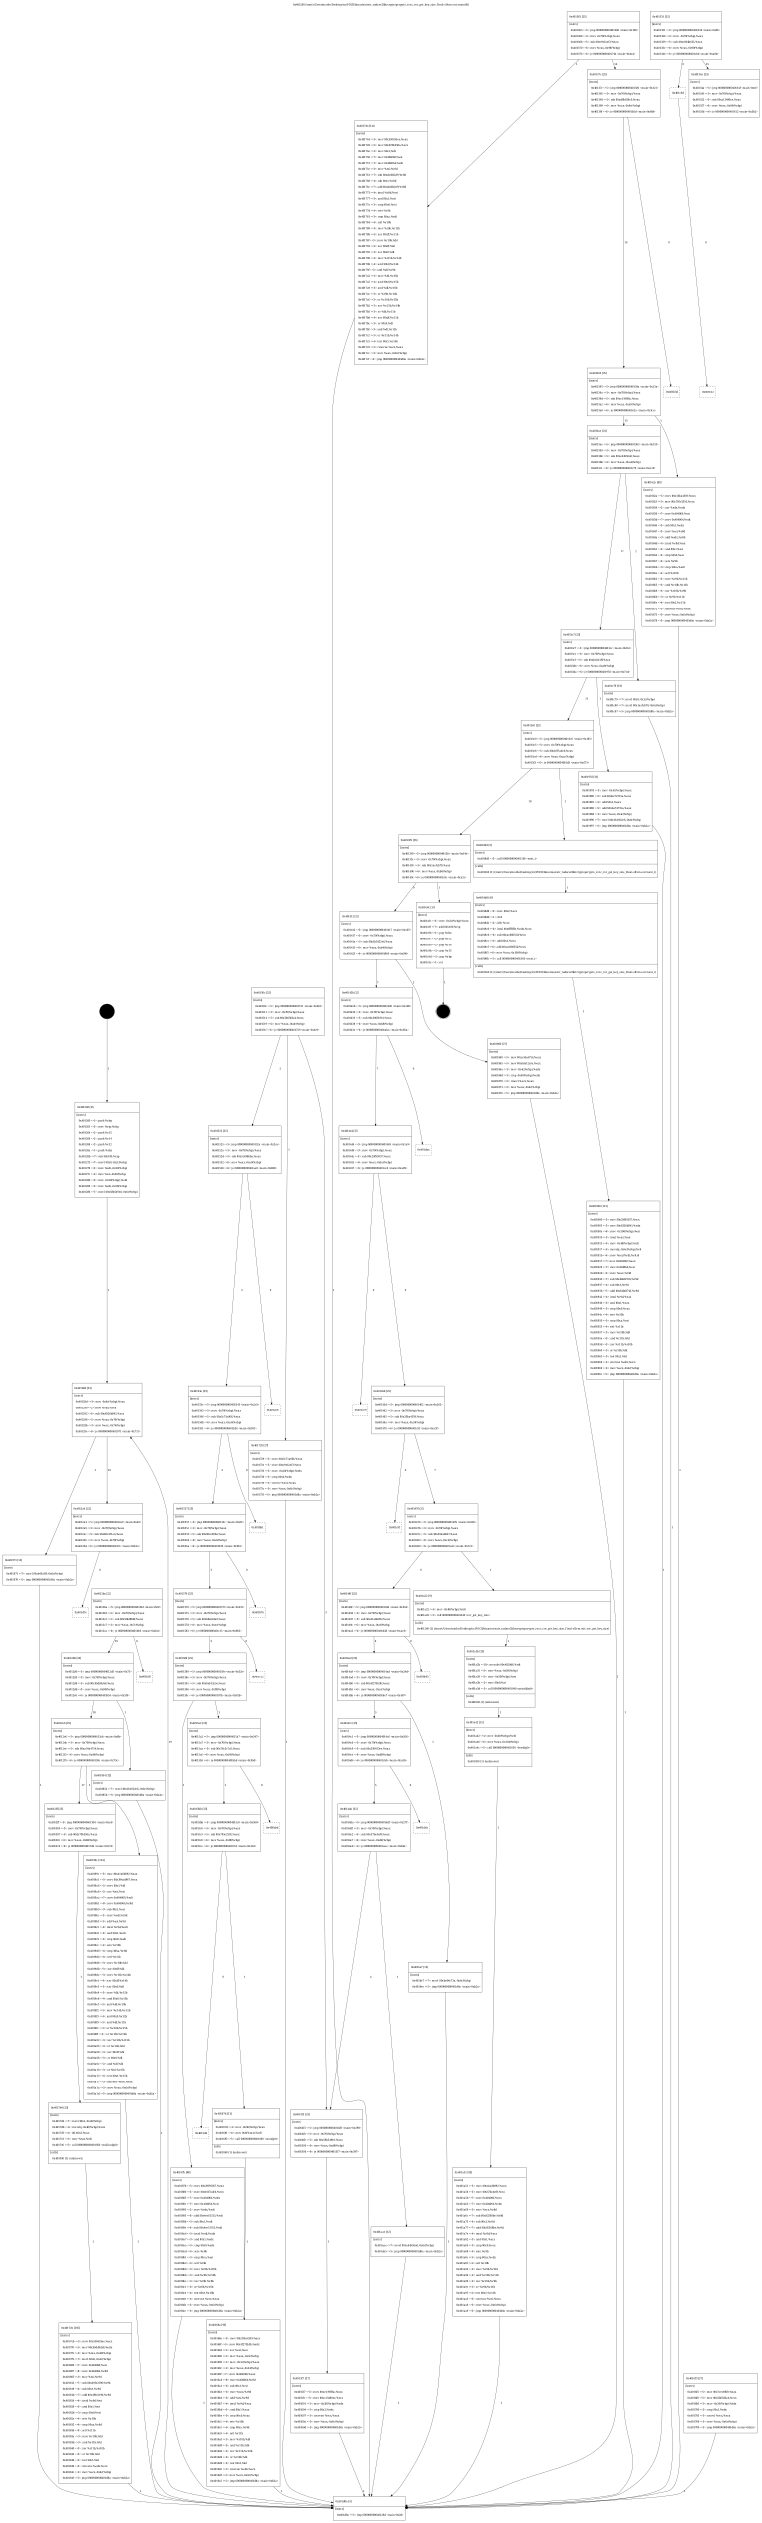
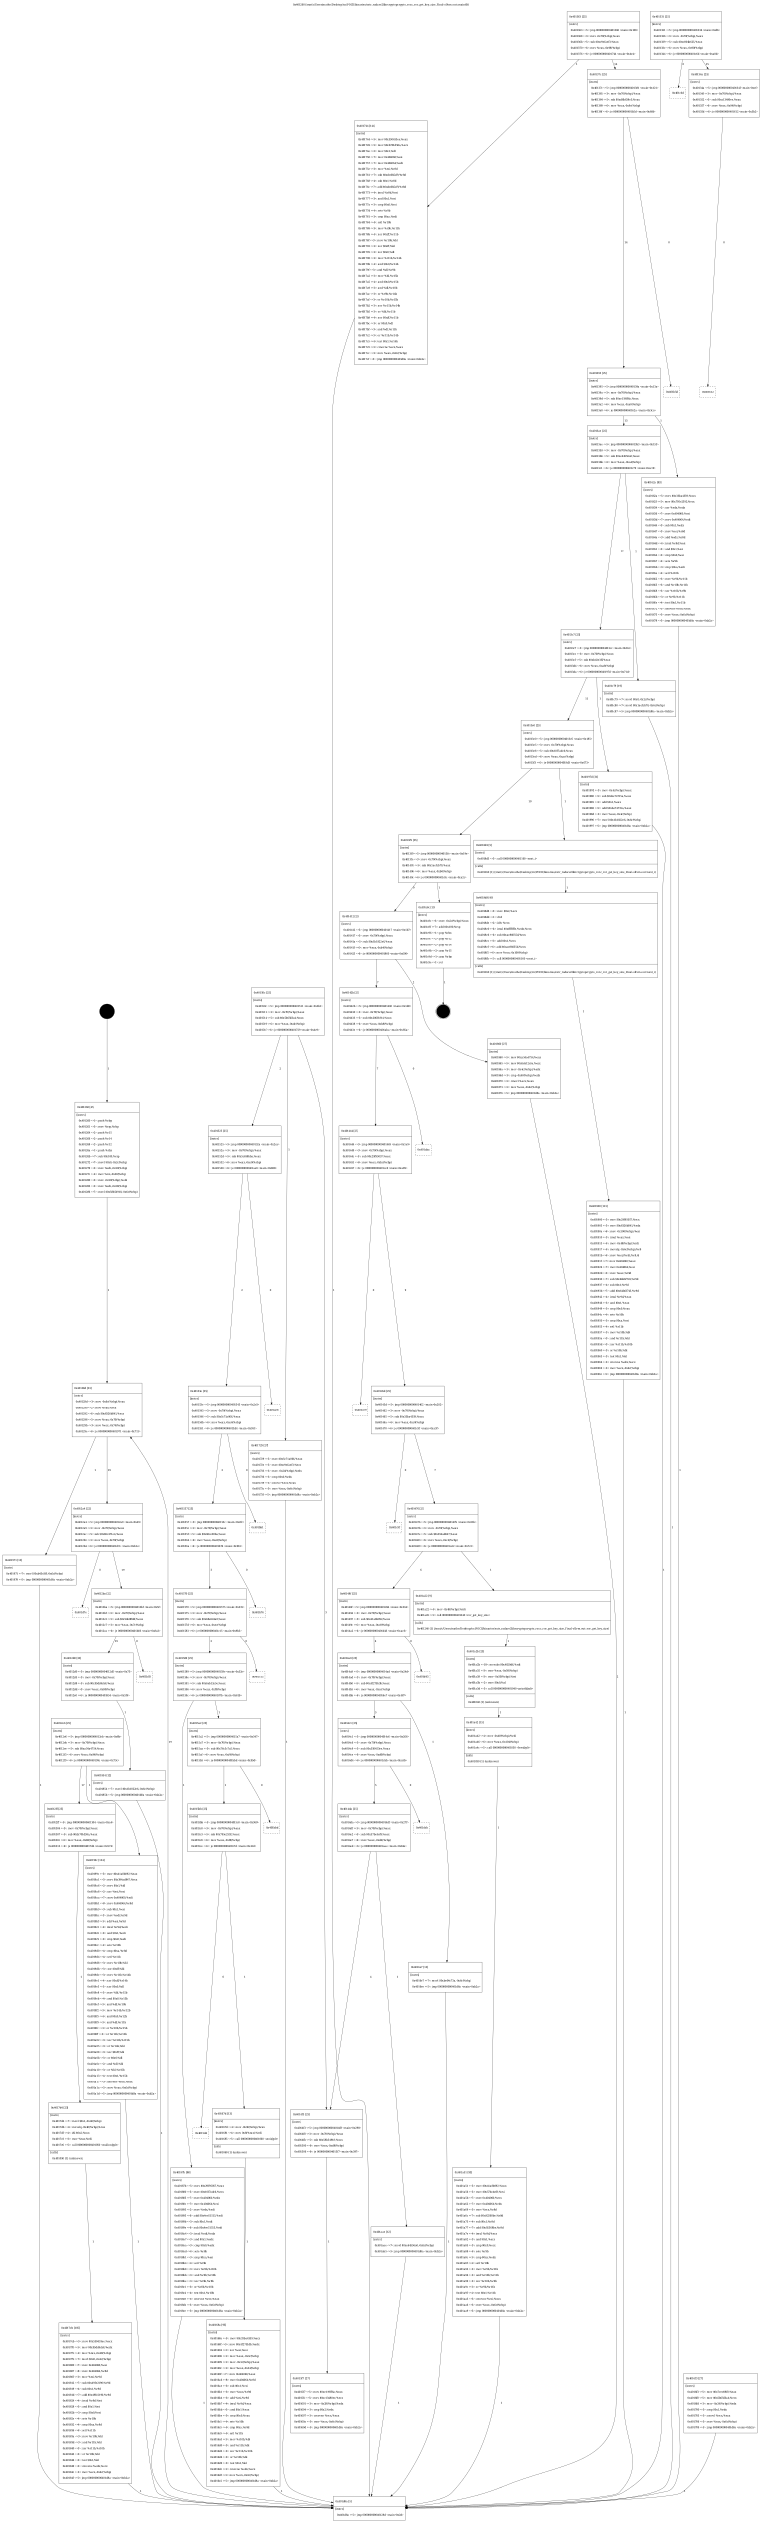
(692, 241) -> (715, 251)
none -> (117, 1569)
(93, 1708) -> none
(351, 2464) -> none
